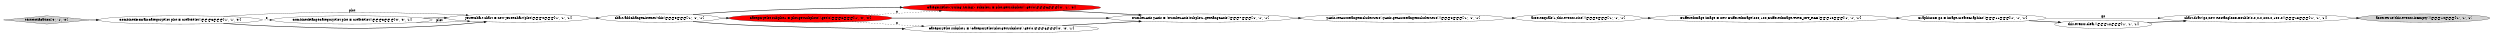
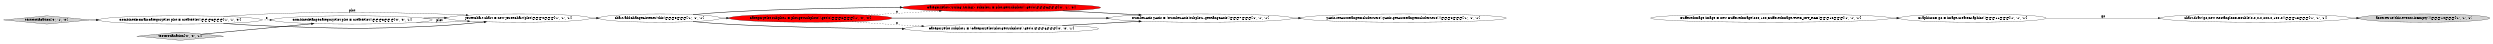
(1578, 18) -> none
(2103, 24) -> none
none -> (180, 36)
